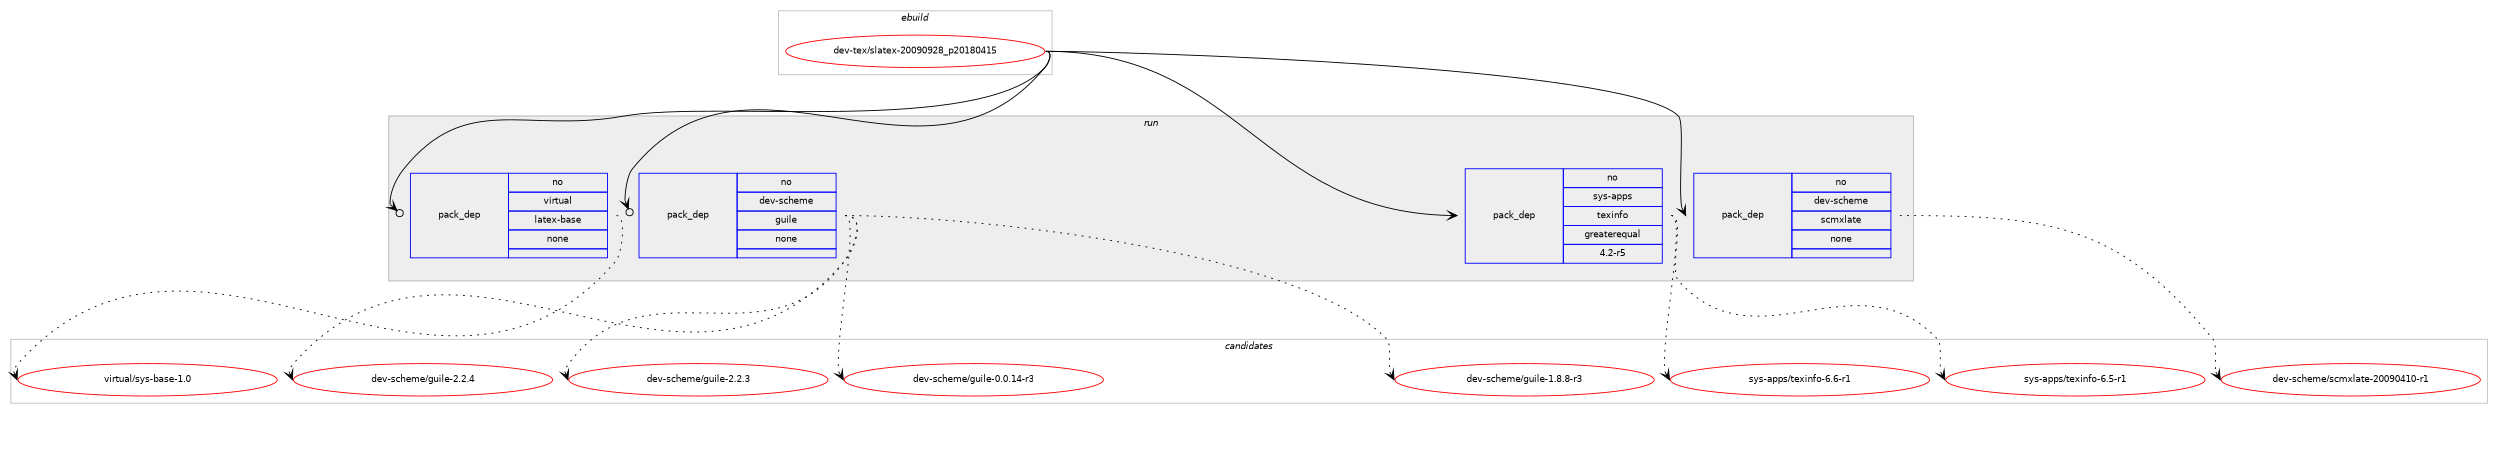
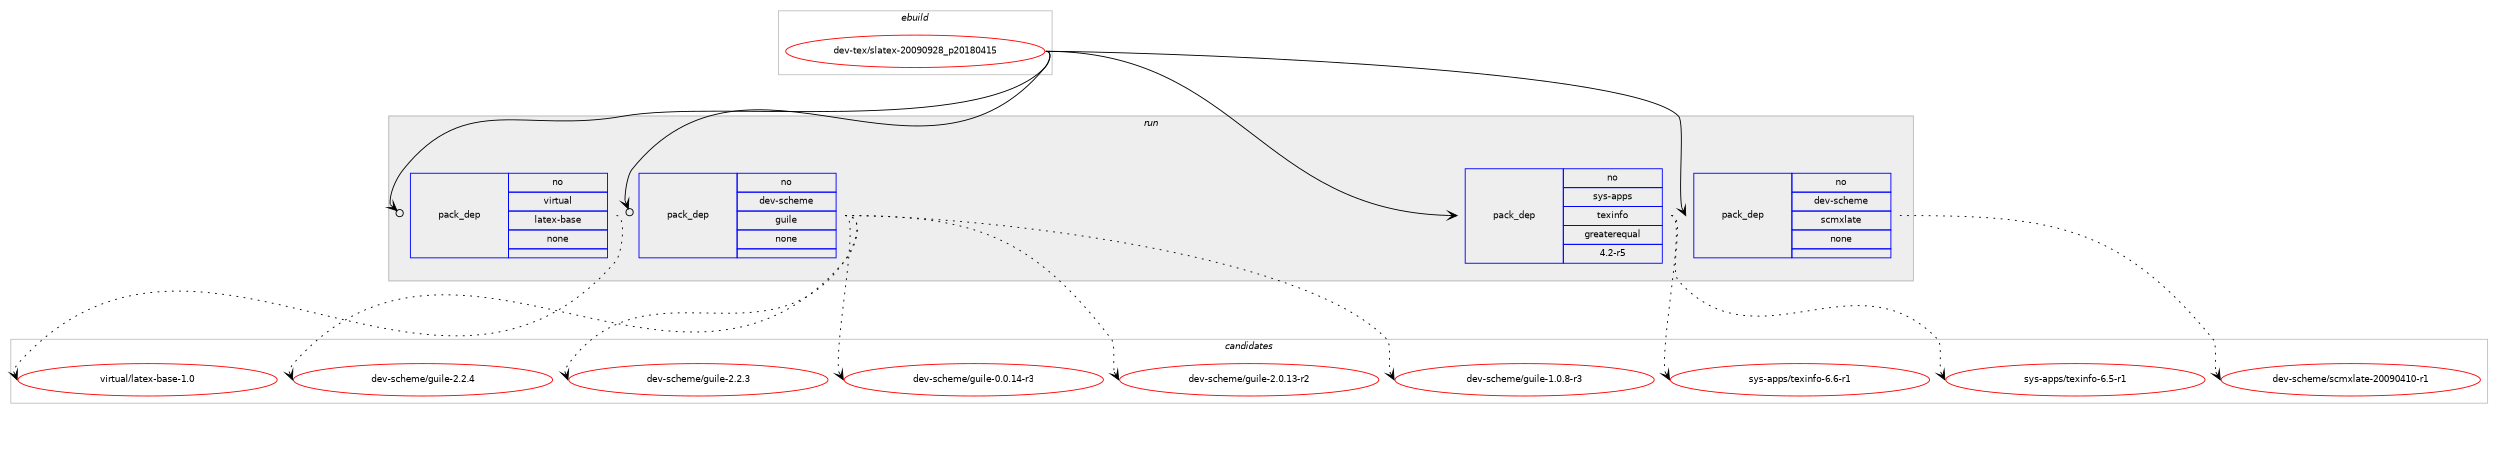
(148, 380) -> (148, 380)
none -> (1249, 380)
(1525, 380) -> (1525, 380)
